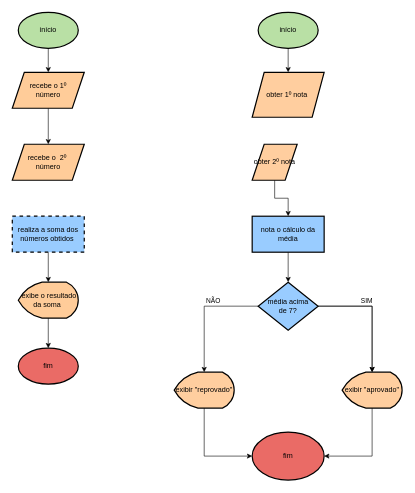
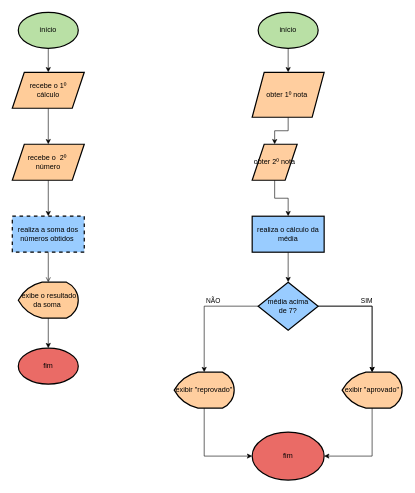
(48, 90) -> (48, 90)
none -> (275, 135)
none -> (48, 210)
(288, 234) -> (288, 234)
(48, 276) -> (48, 278)
